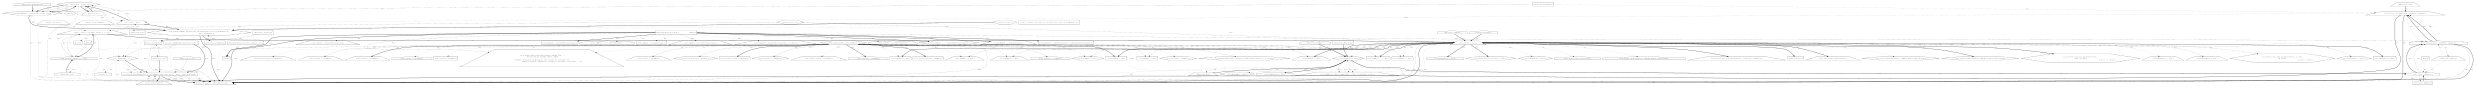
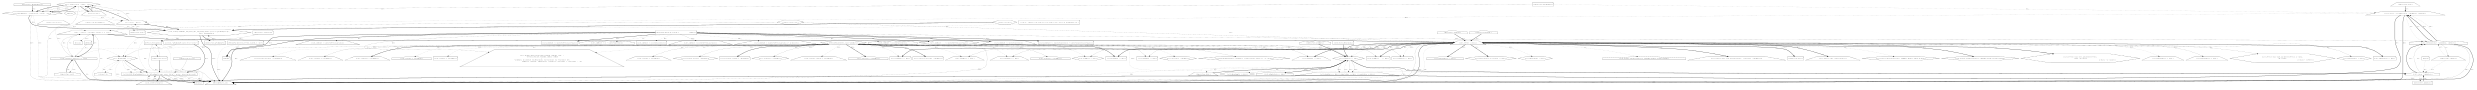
(1578, 58) -> none
(137, 81) -> (137, 81)
